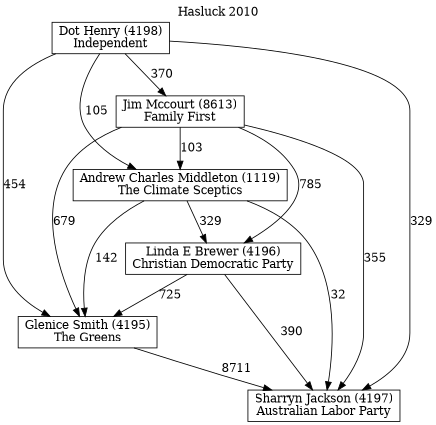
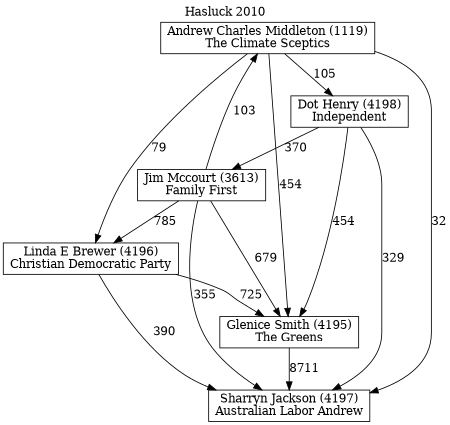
(180, 112) -> (202, 185)
(81, 118) -> (306, 72)
(211, 222) -> (159, 148)
(107, 259) -> (291, 185)
(324, 406) -> (289, 406)
